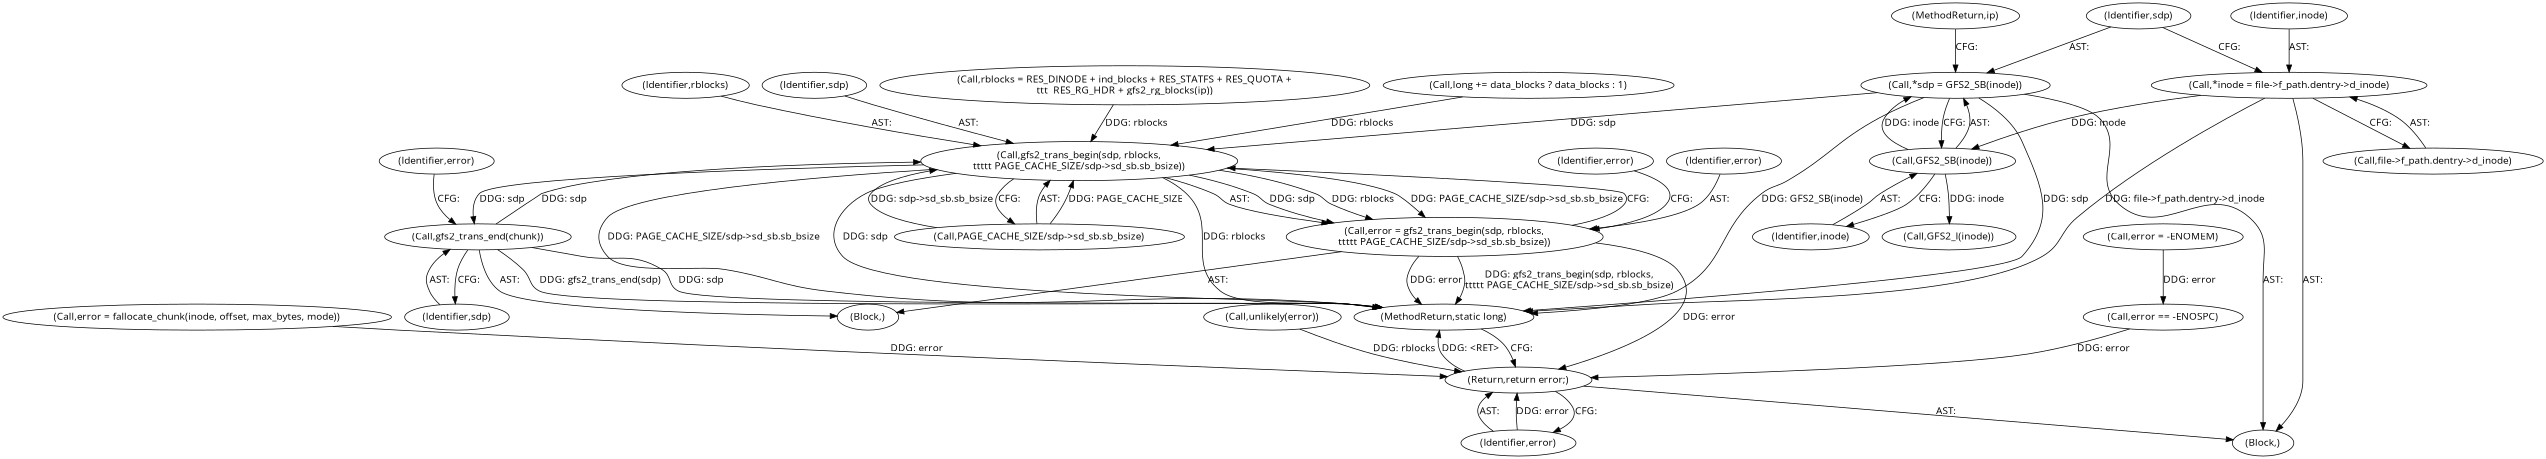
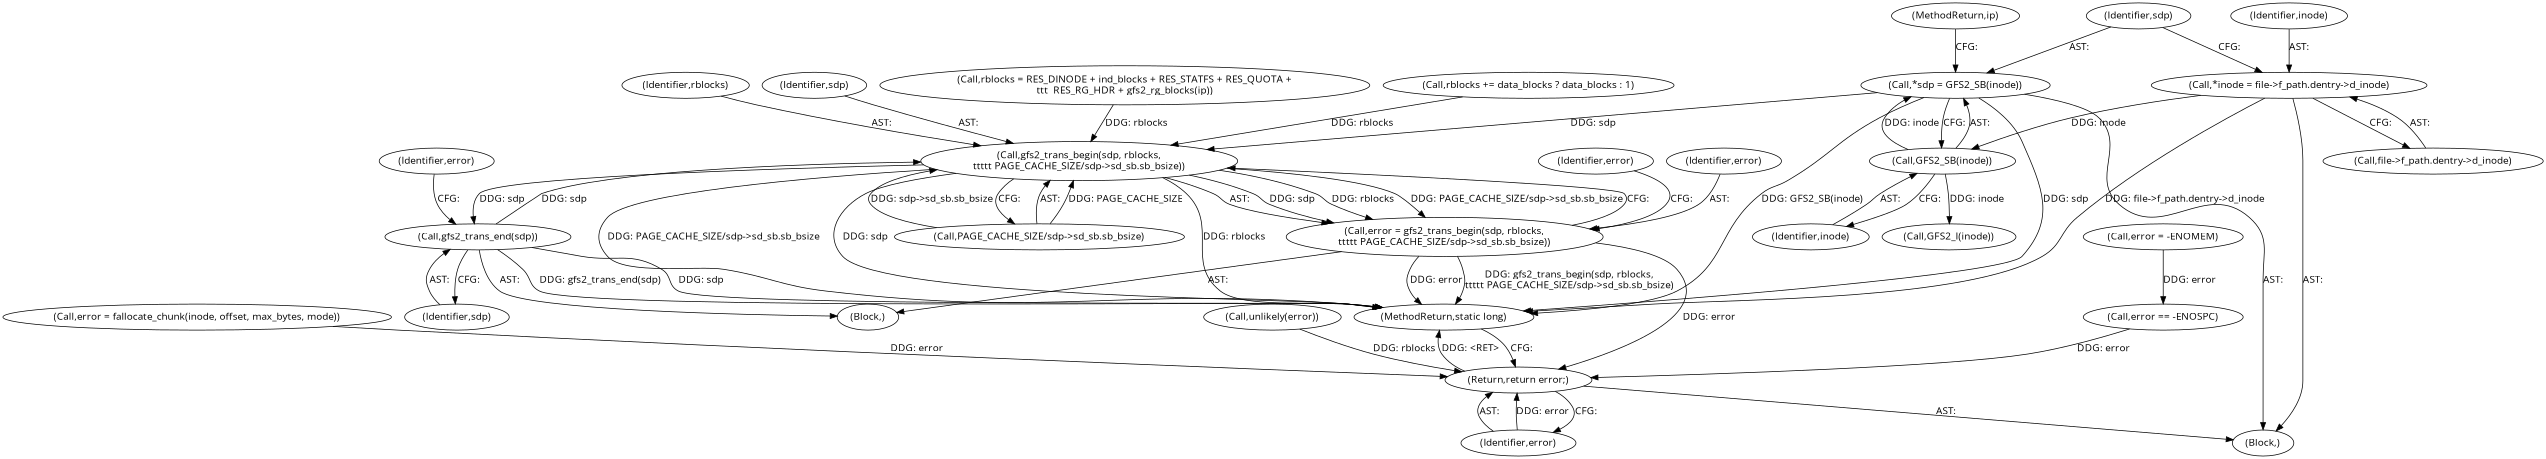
(1529, 85) -> (1529, 85)
(478, 237) -> (478, 237)
